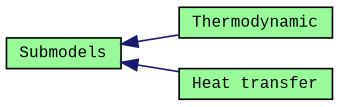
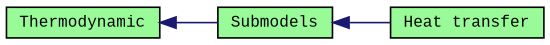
(158, 38) -> (197, 23)
